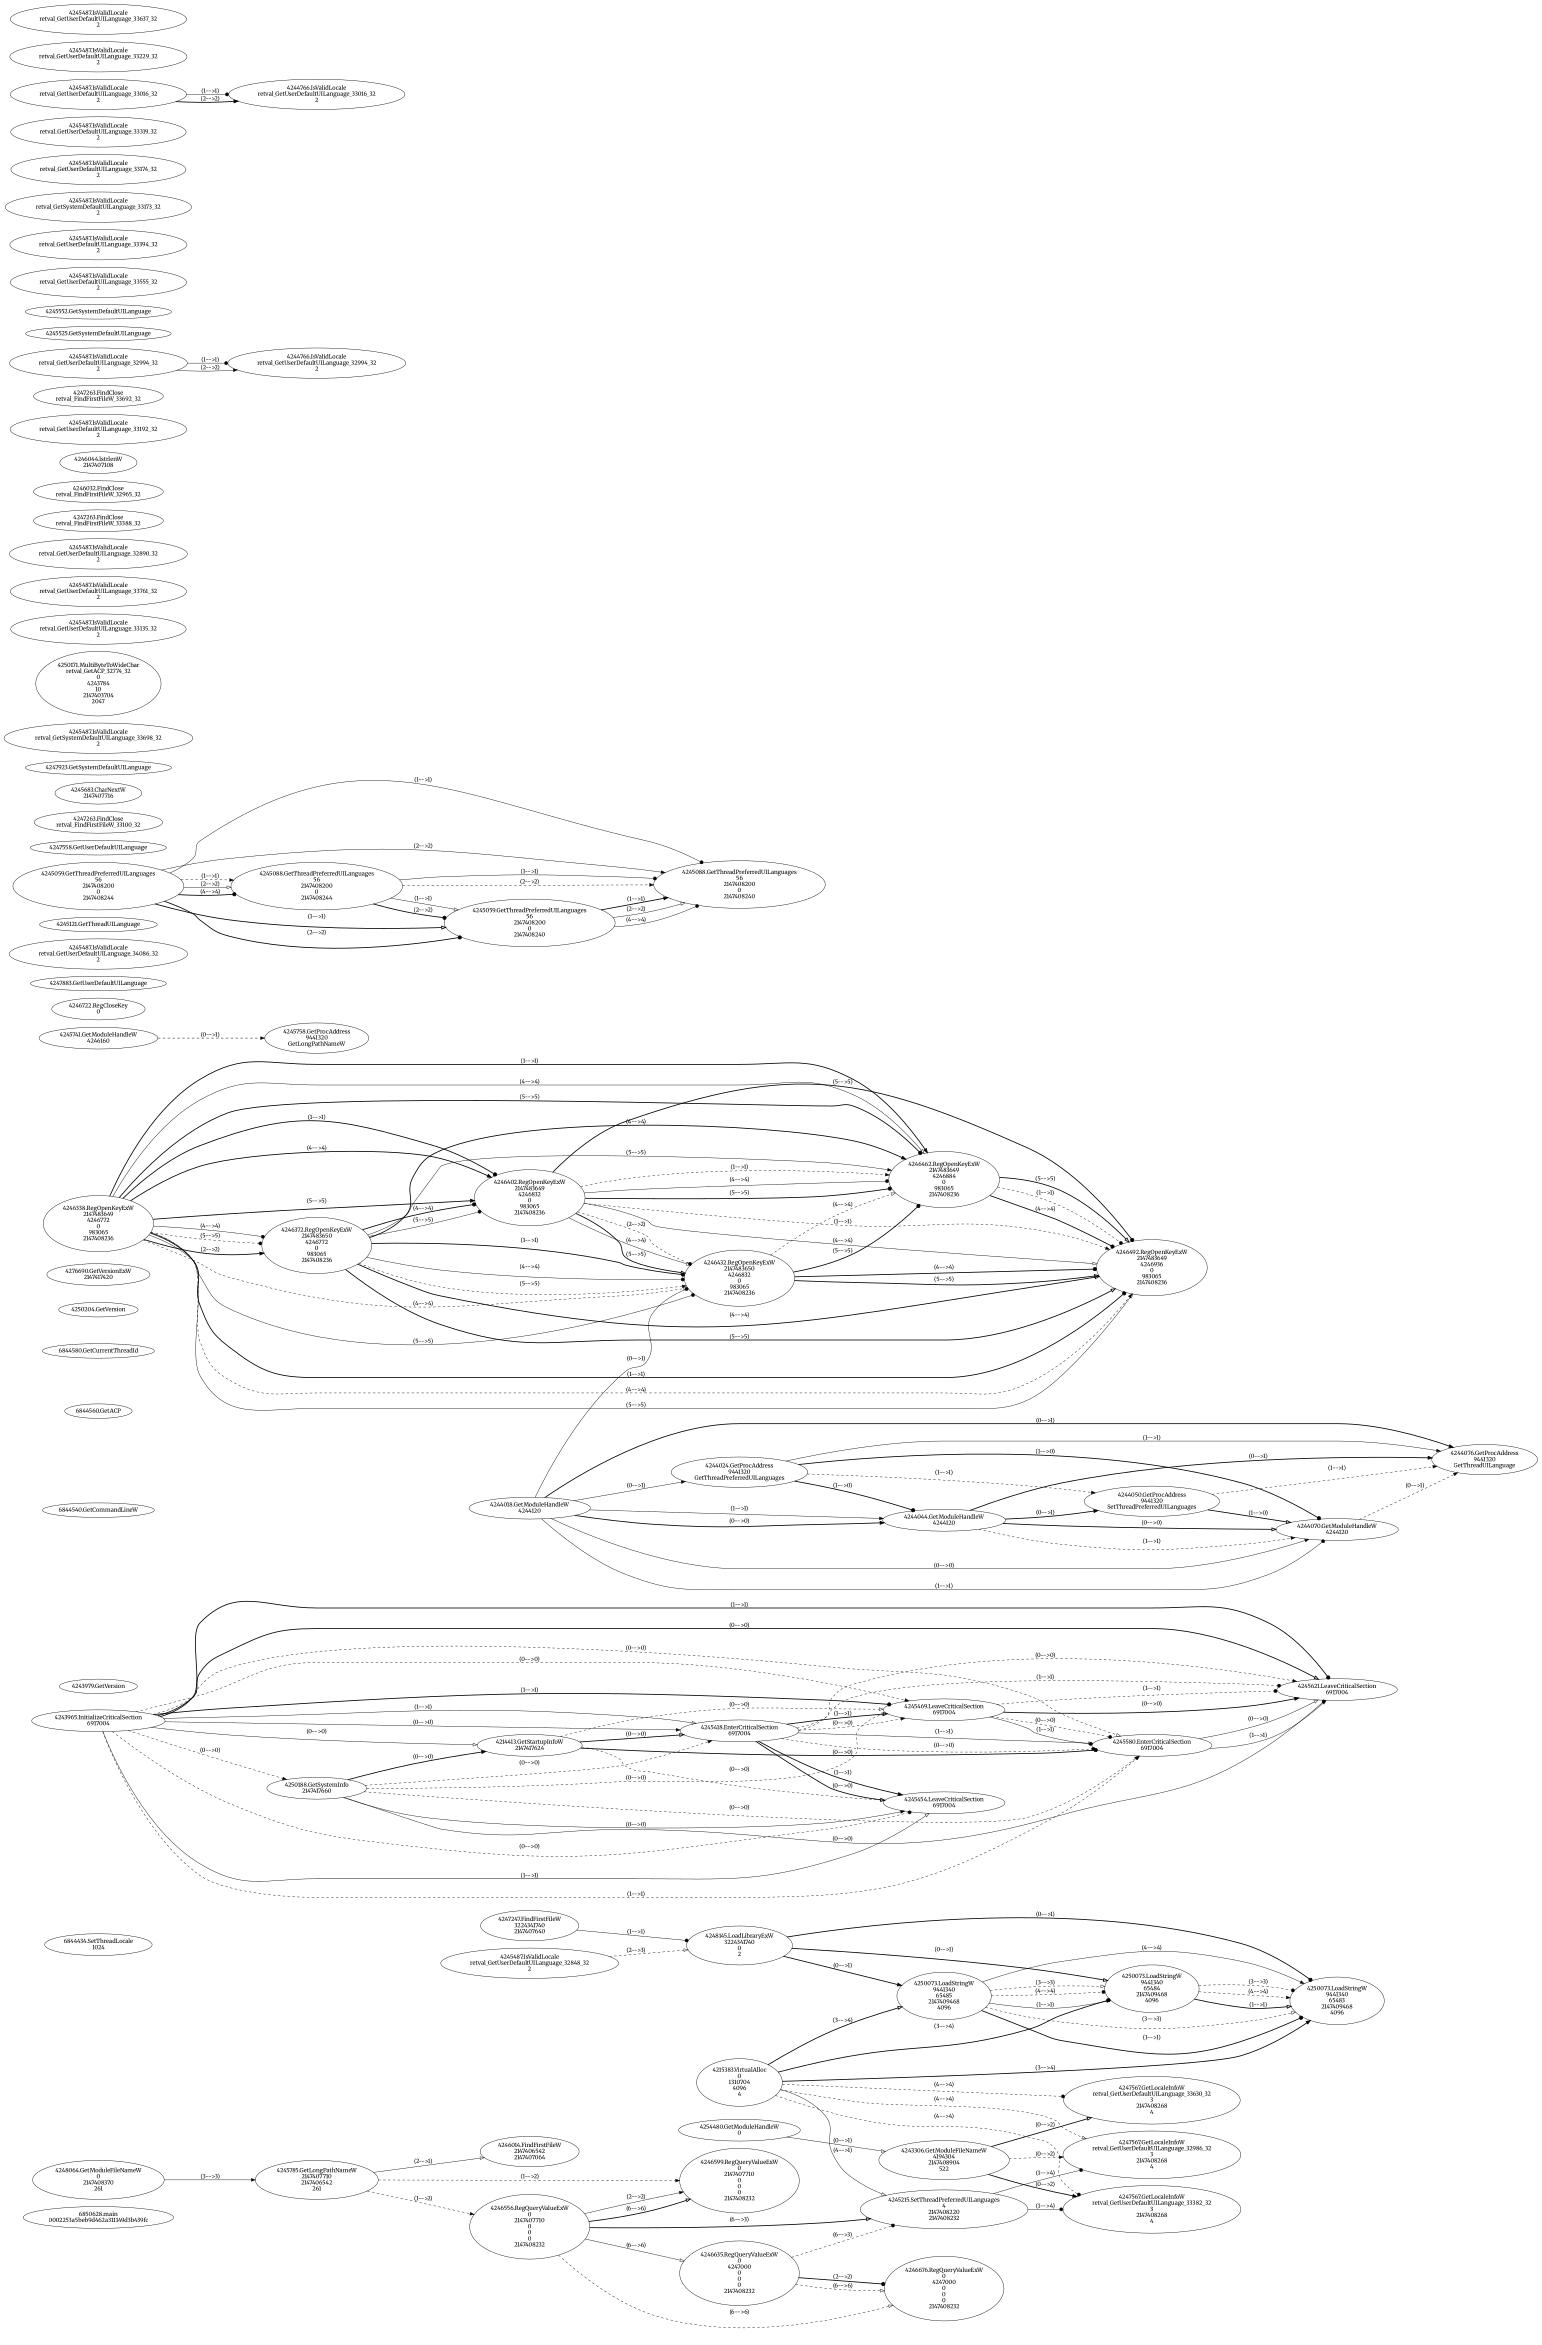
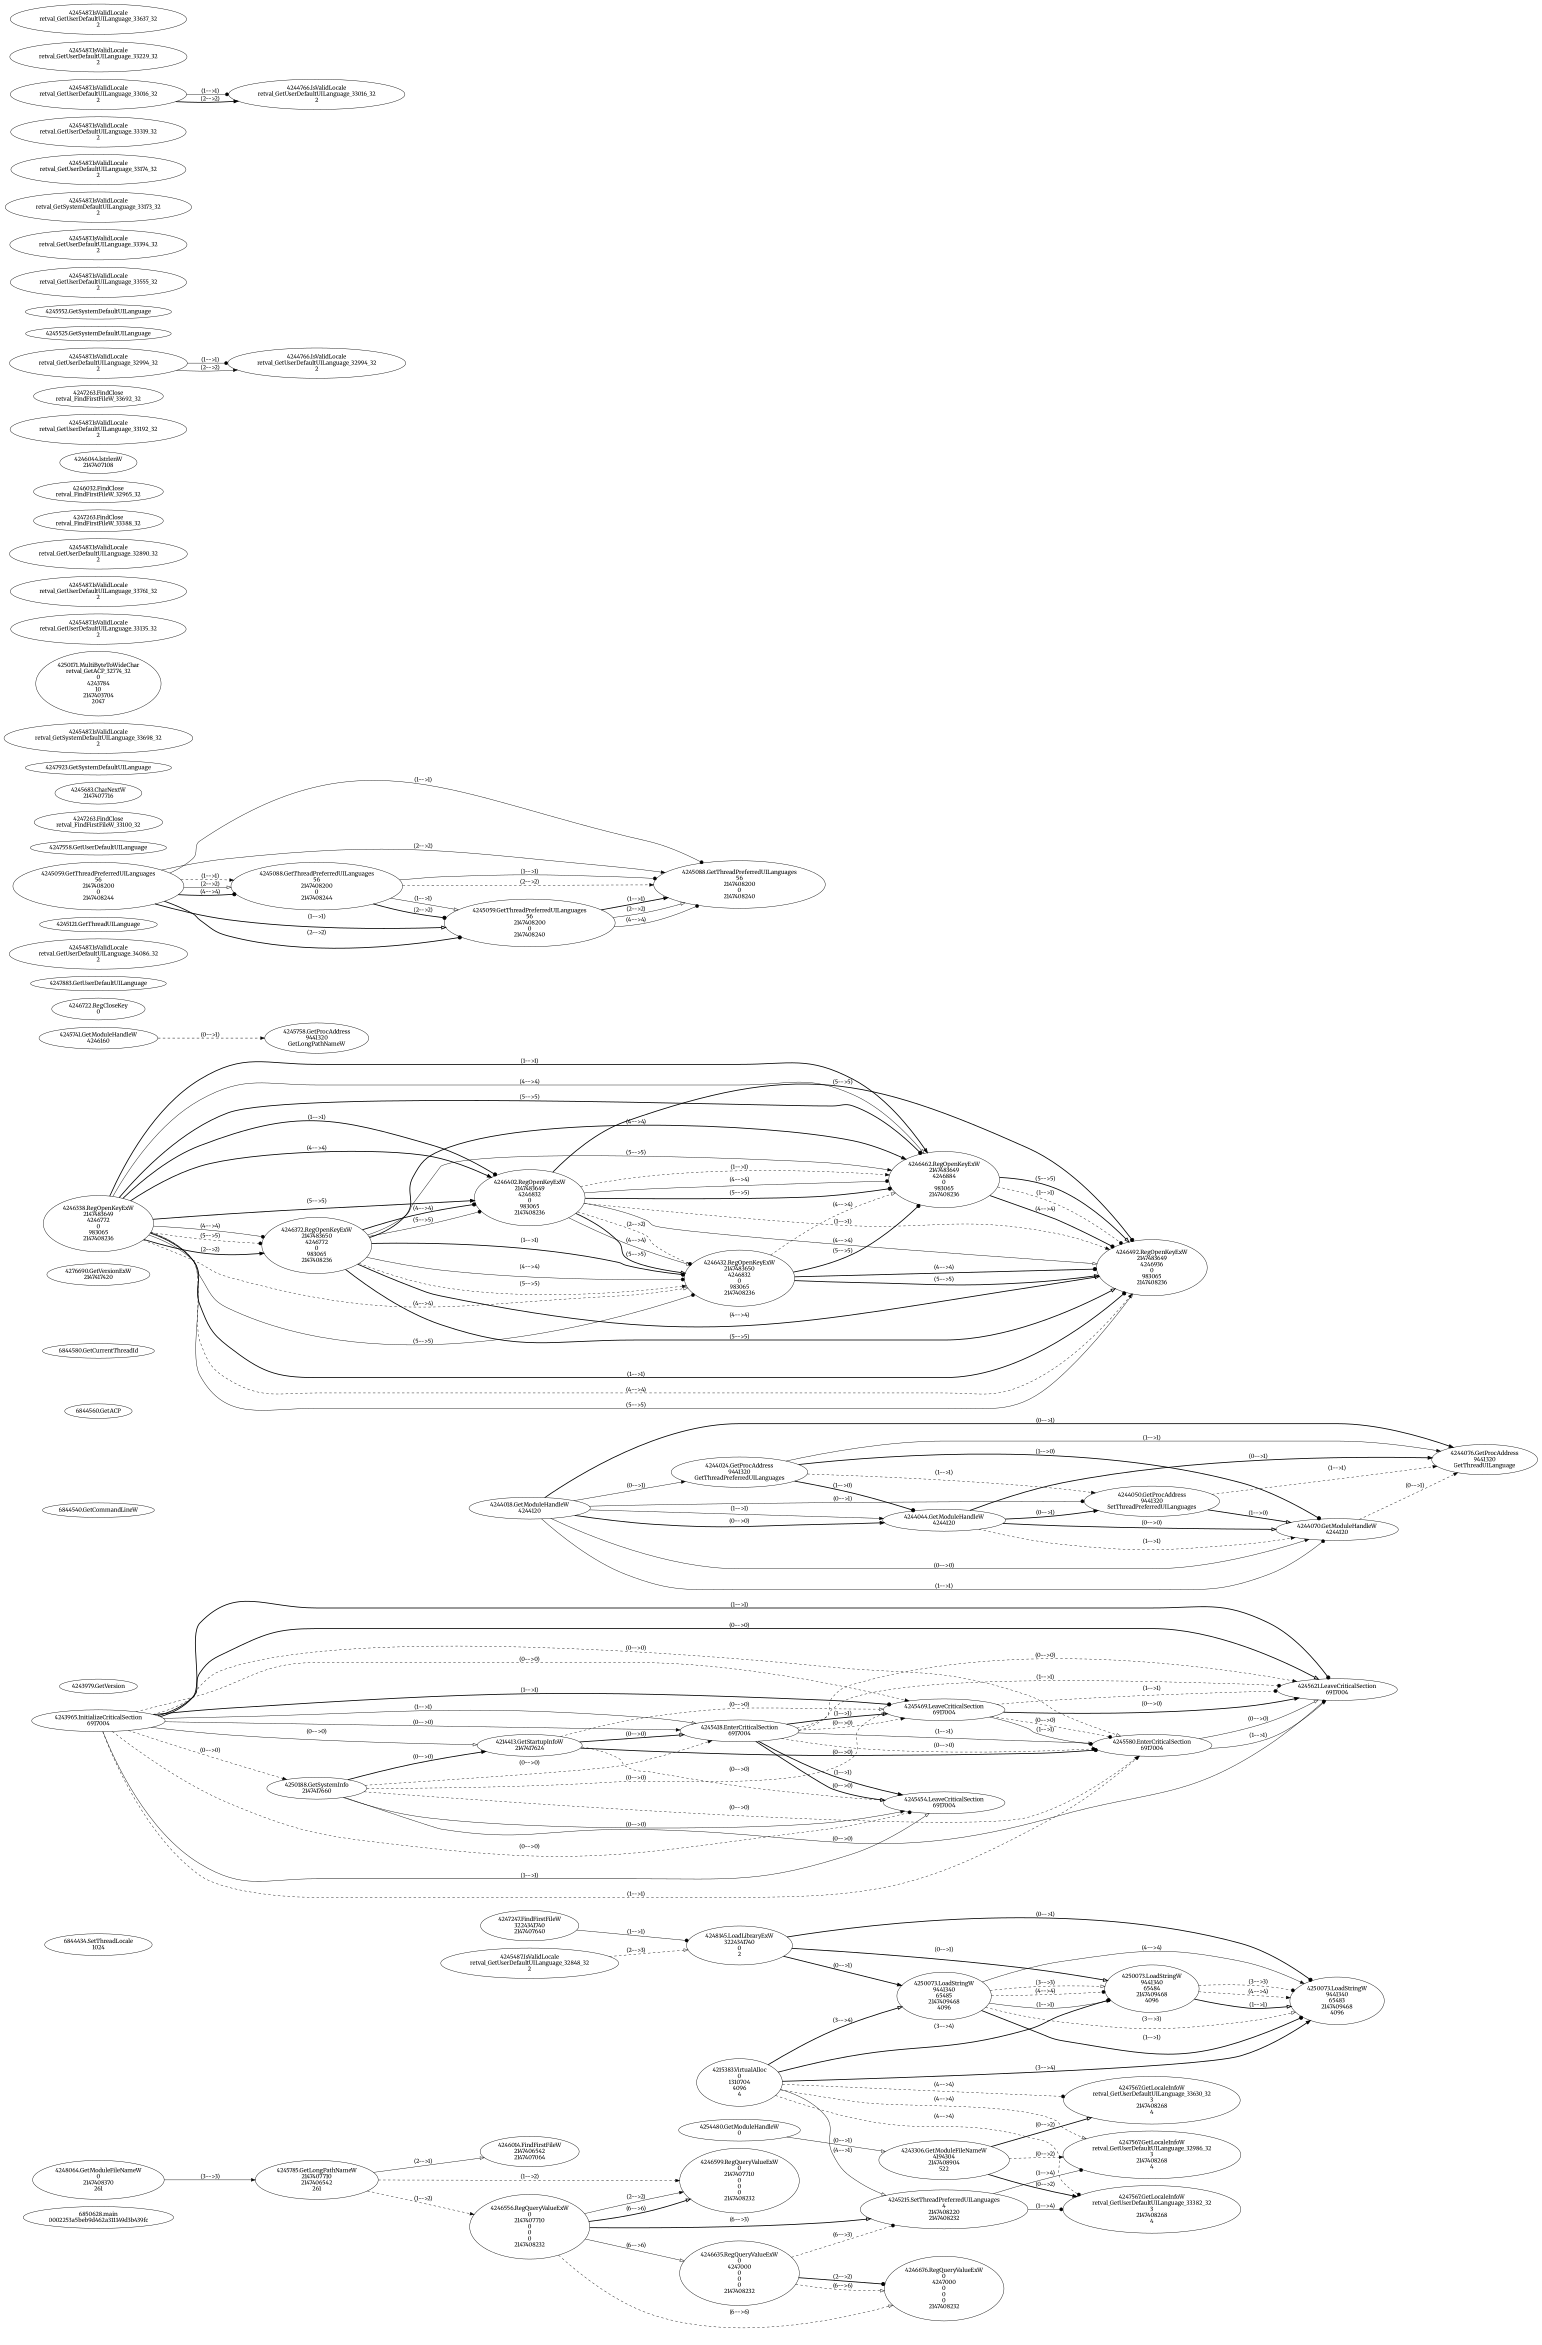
(98, 1310) -> none
(610, 1385) -> (835, 1503)
